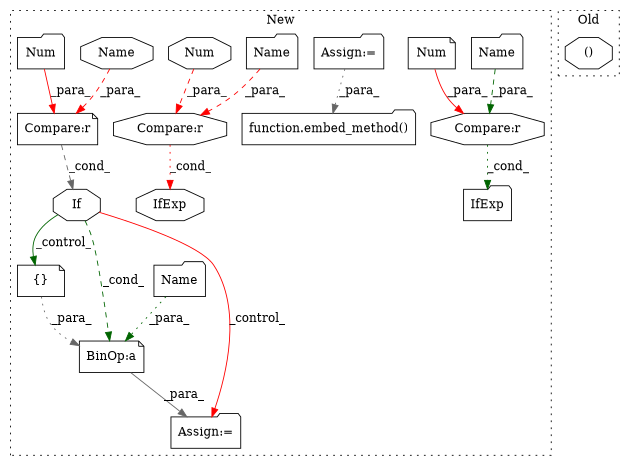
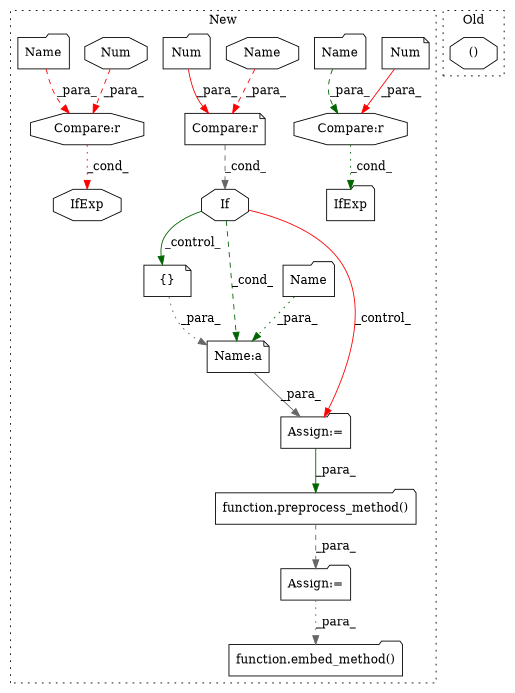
(112, 357) -> (238, 357)
none -> (316, 509)
